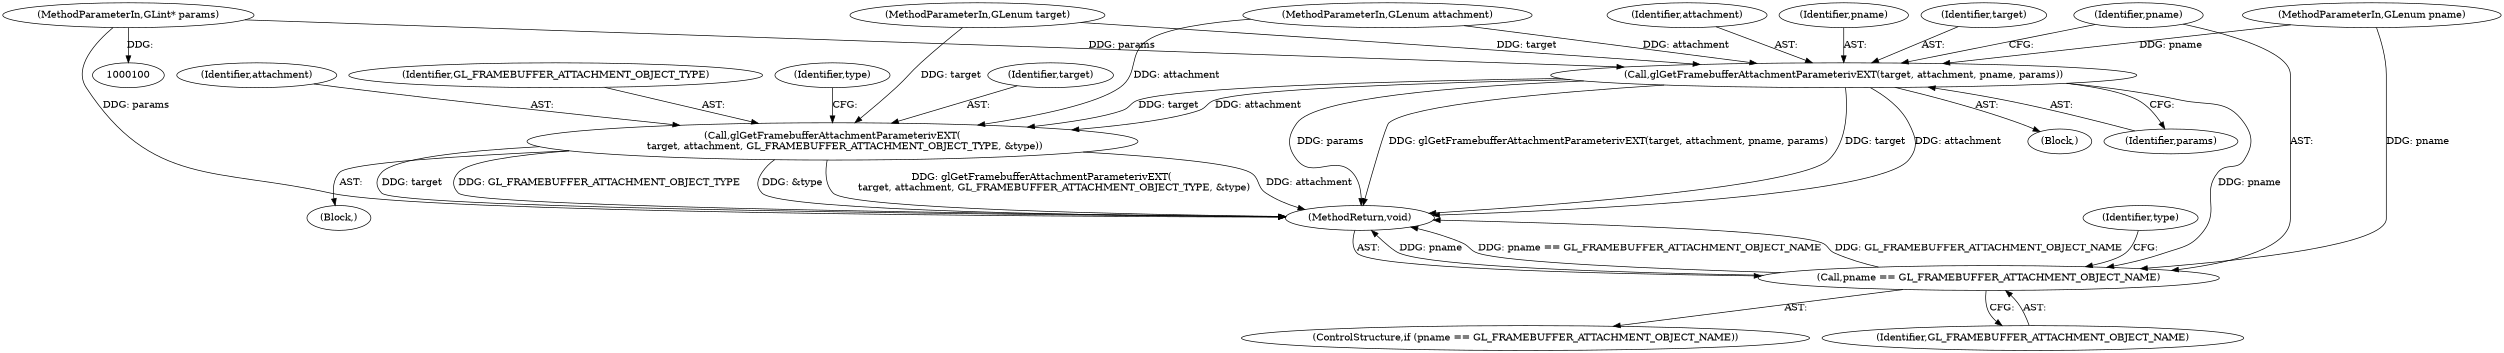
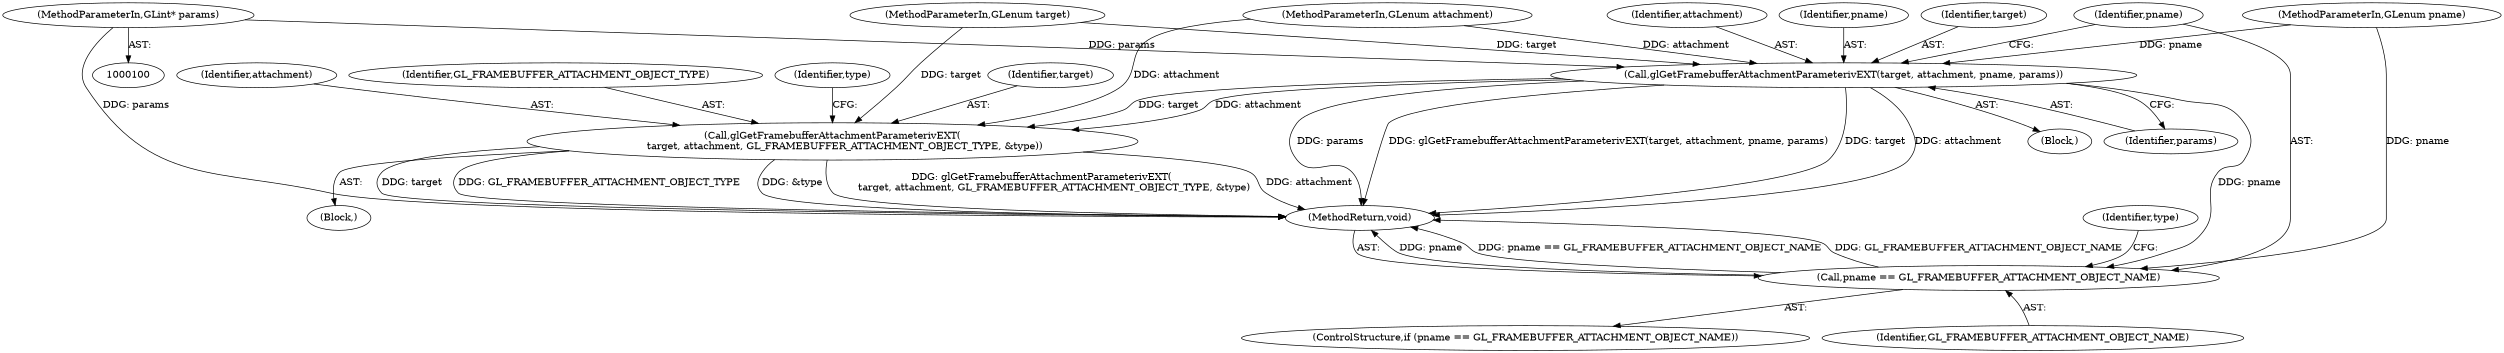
(142, 45) -> (142, 45)
(1987, 308) -> none
